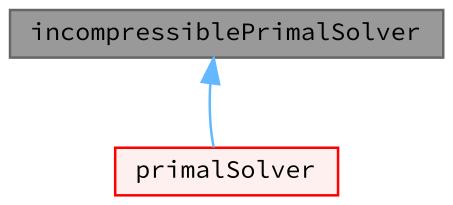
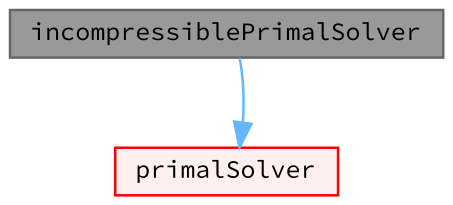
(210, 116) -> (243, 90)
